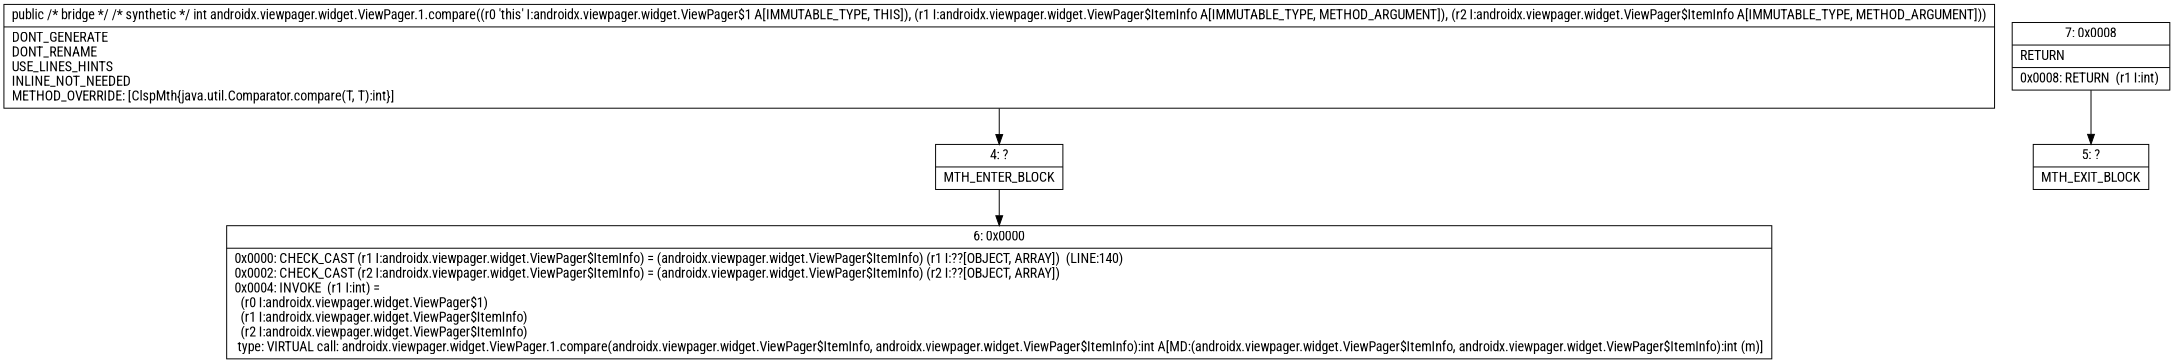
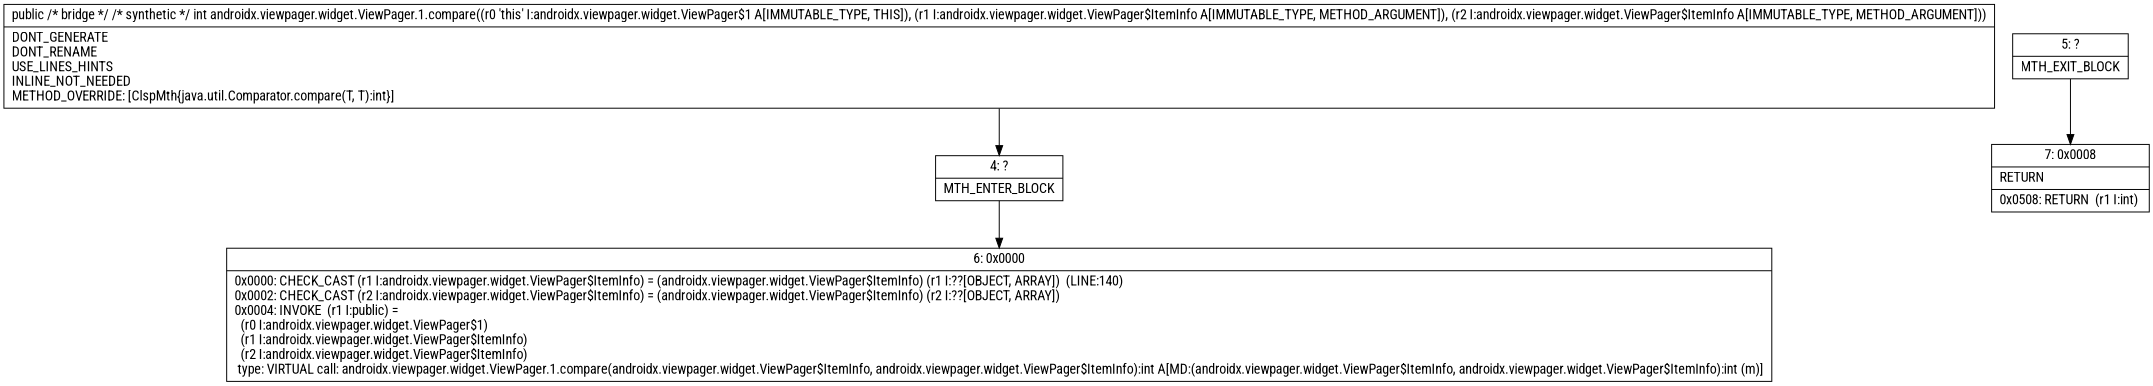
(2091, 78) -> (2070, 200)
(2091, 112) -> (2070, 107)
(309, 288) -> (318, 311)
